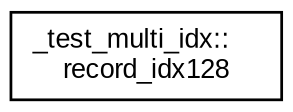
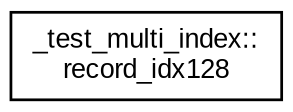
(146, 56) -> (146, 56)
